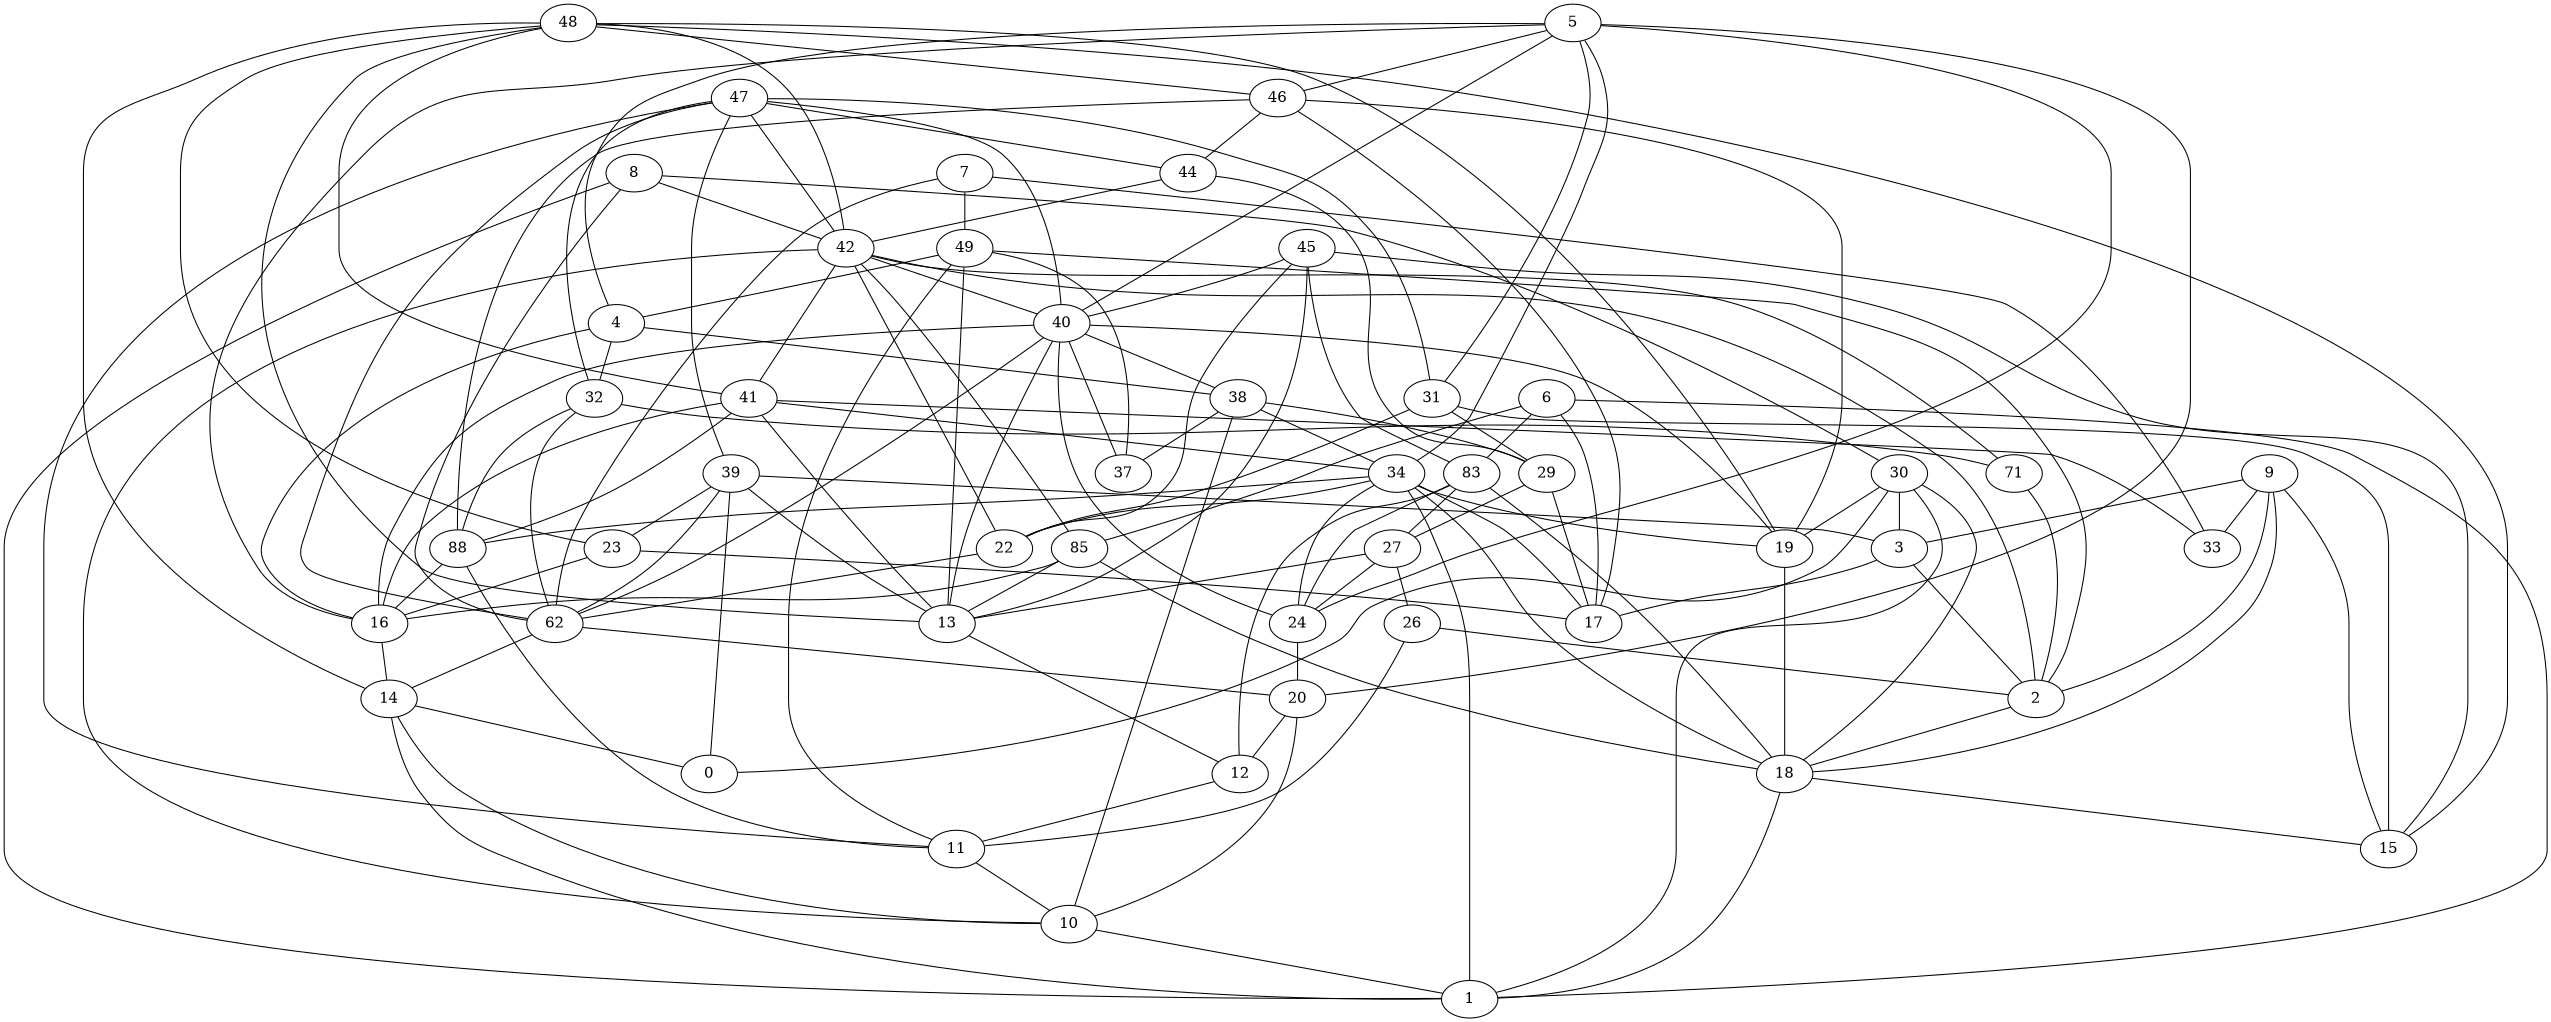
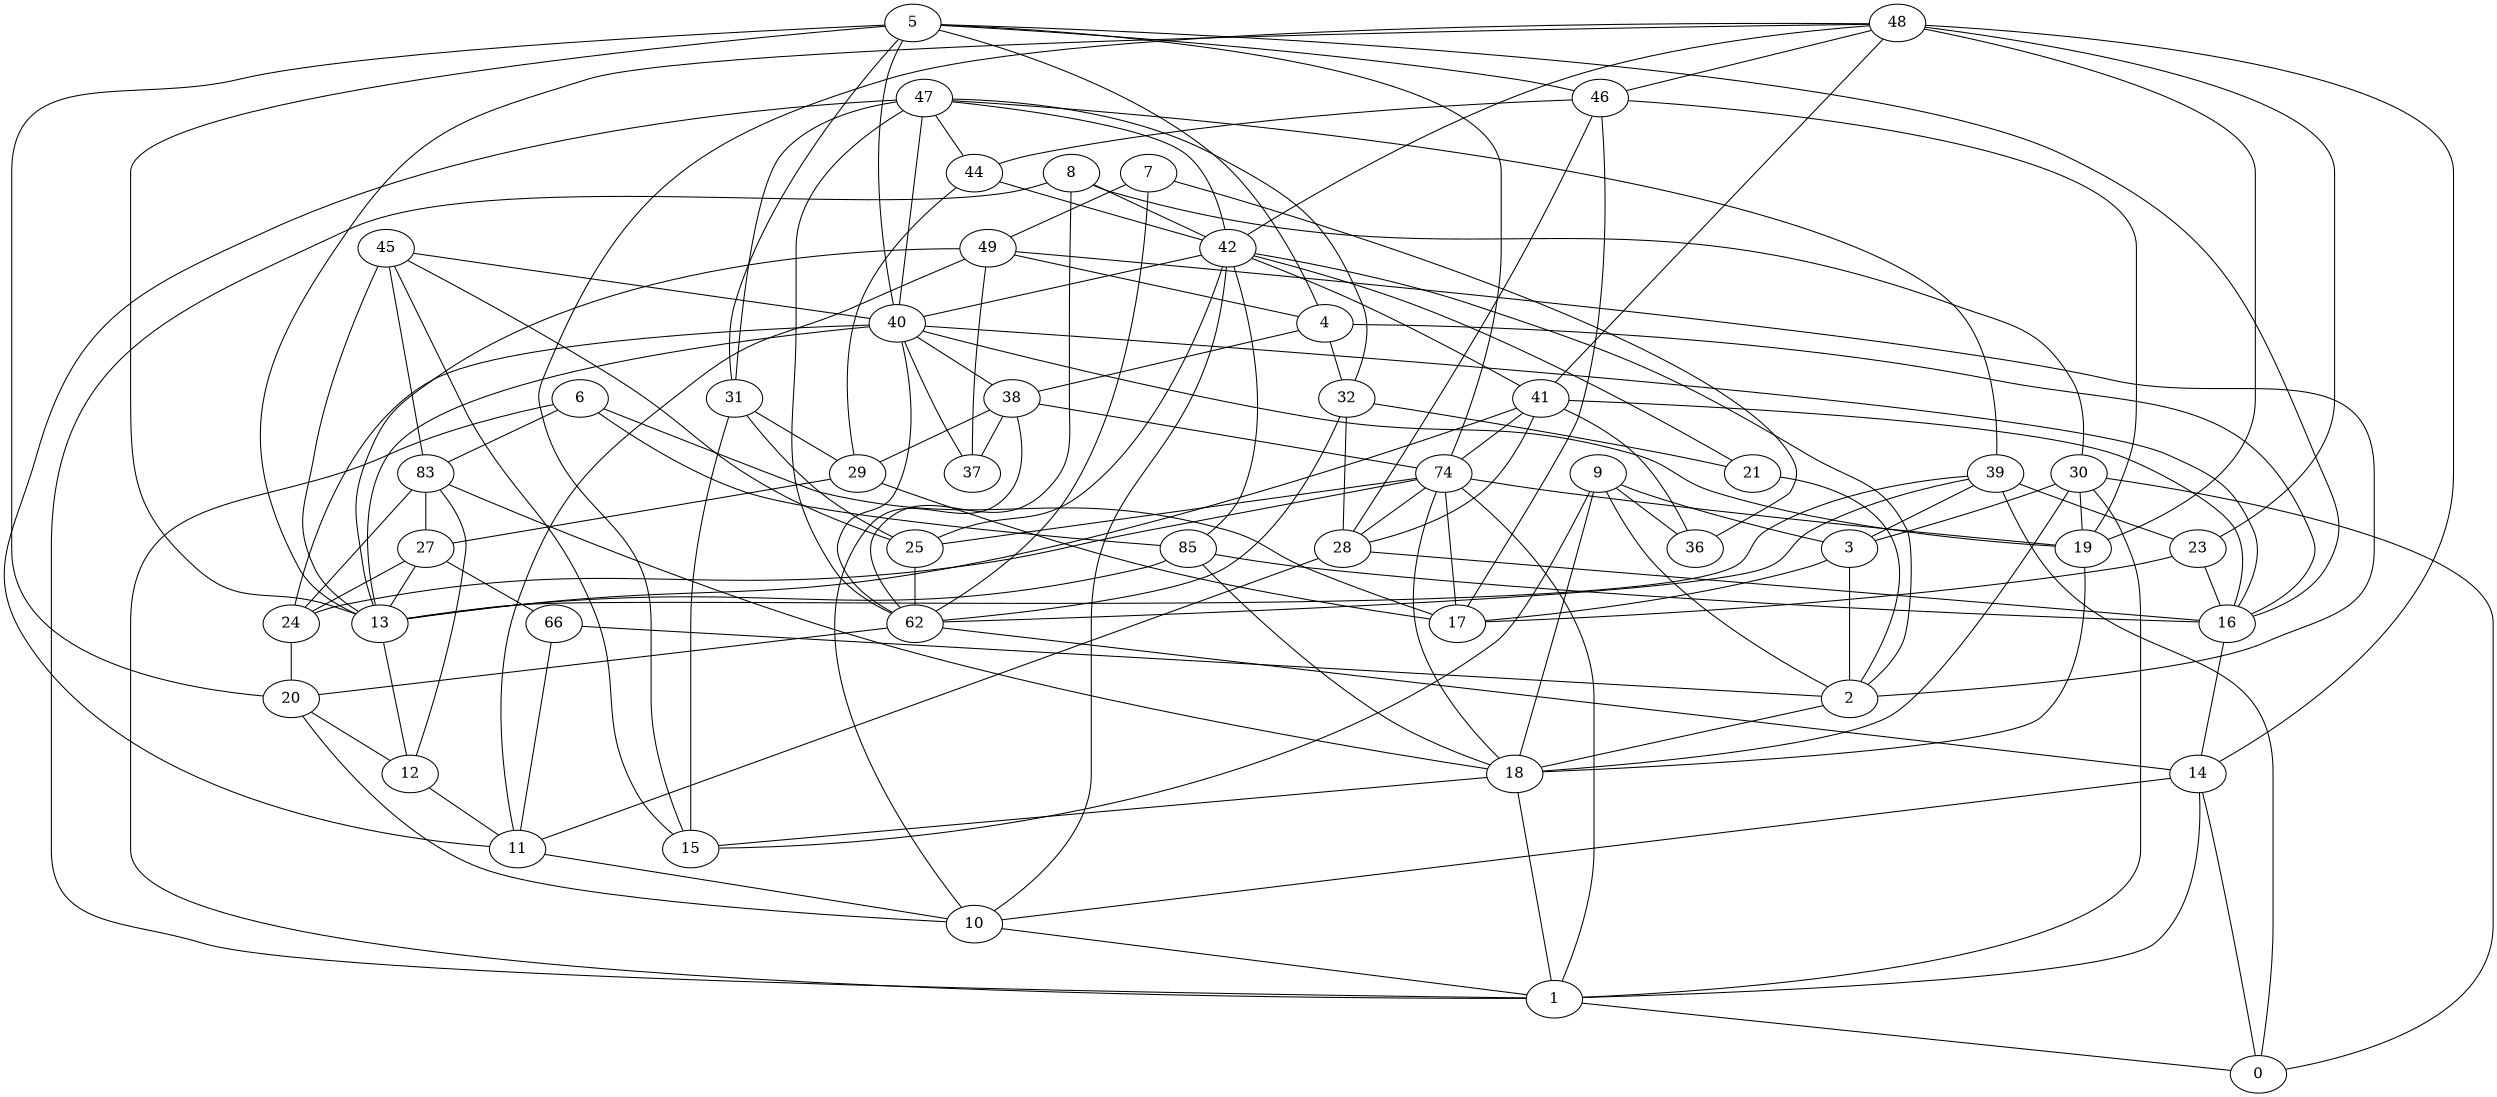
(2034, 354) -> (212, 124)
(1397, 474) -> (1444, 474)
(2014, 474) -> (1753, 474)
(458, 549) -> (1343, 549)
(1004, 549) -> (915, 549)
(2212, 549) -> (1695, 549)
(1412, 624) -> (554, 624)
none -> (1906, 1037)
